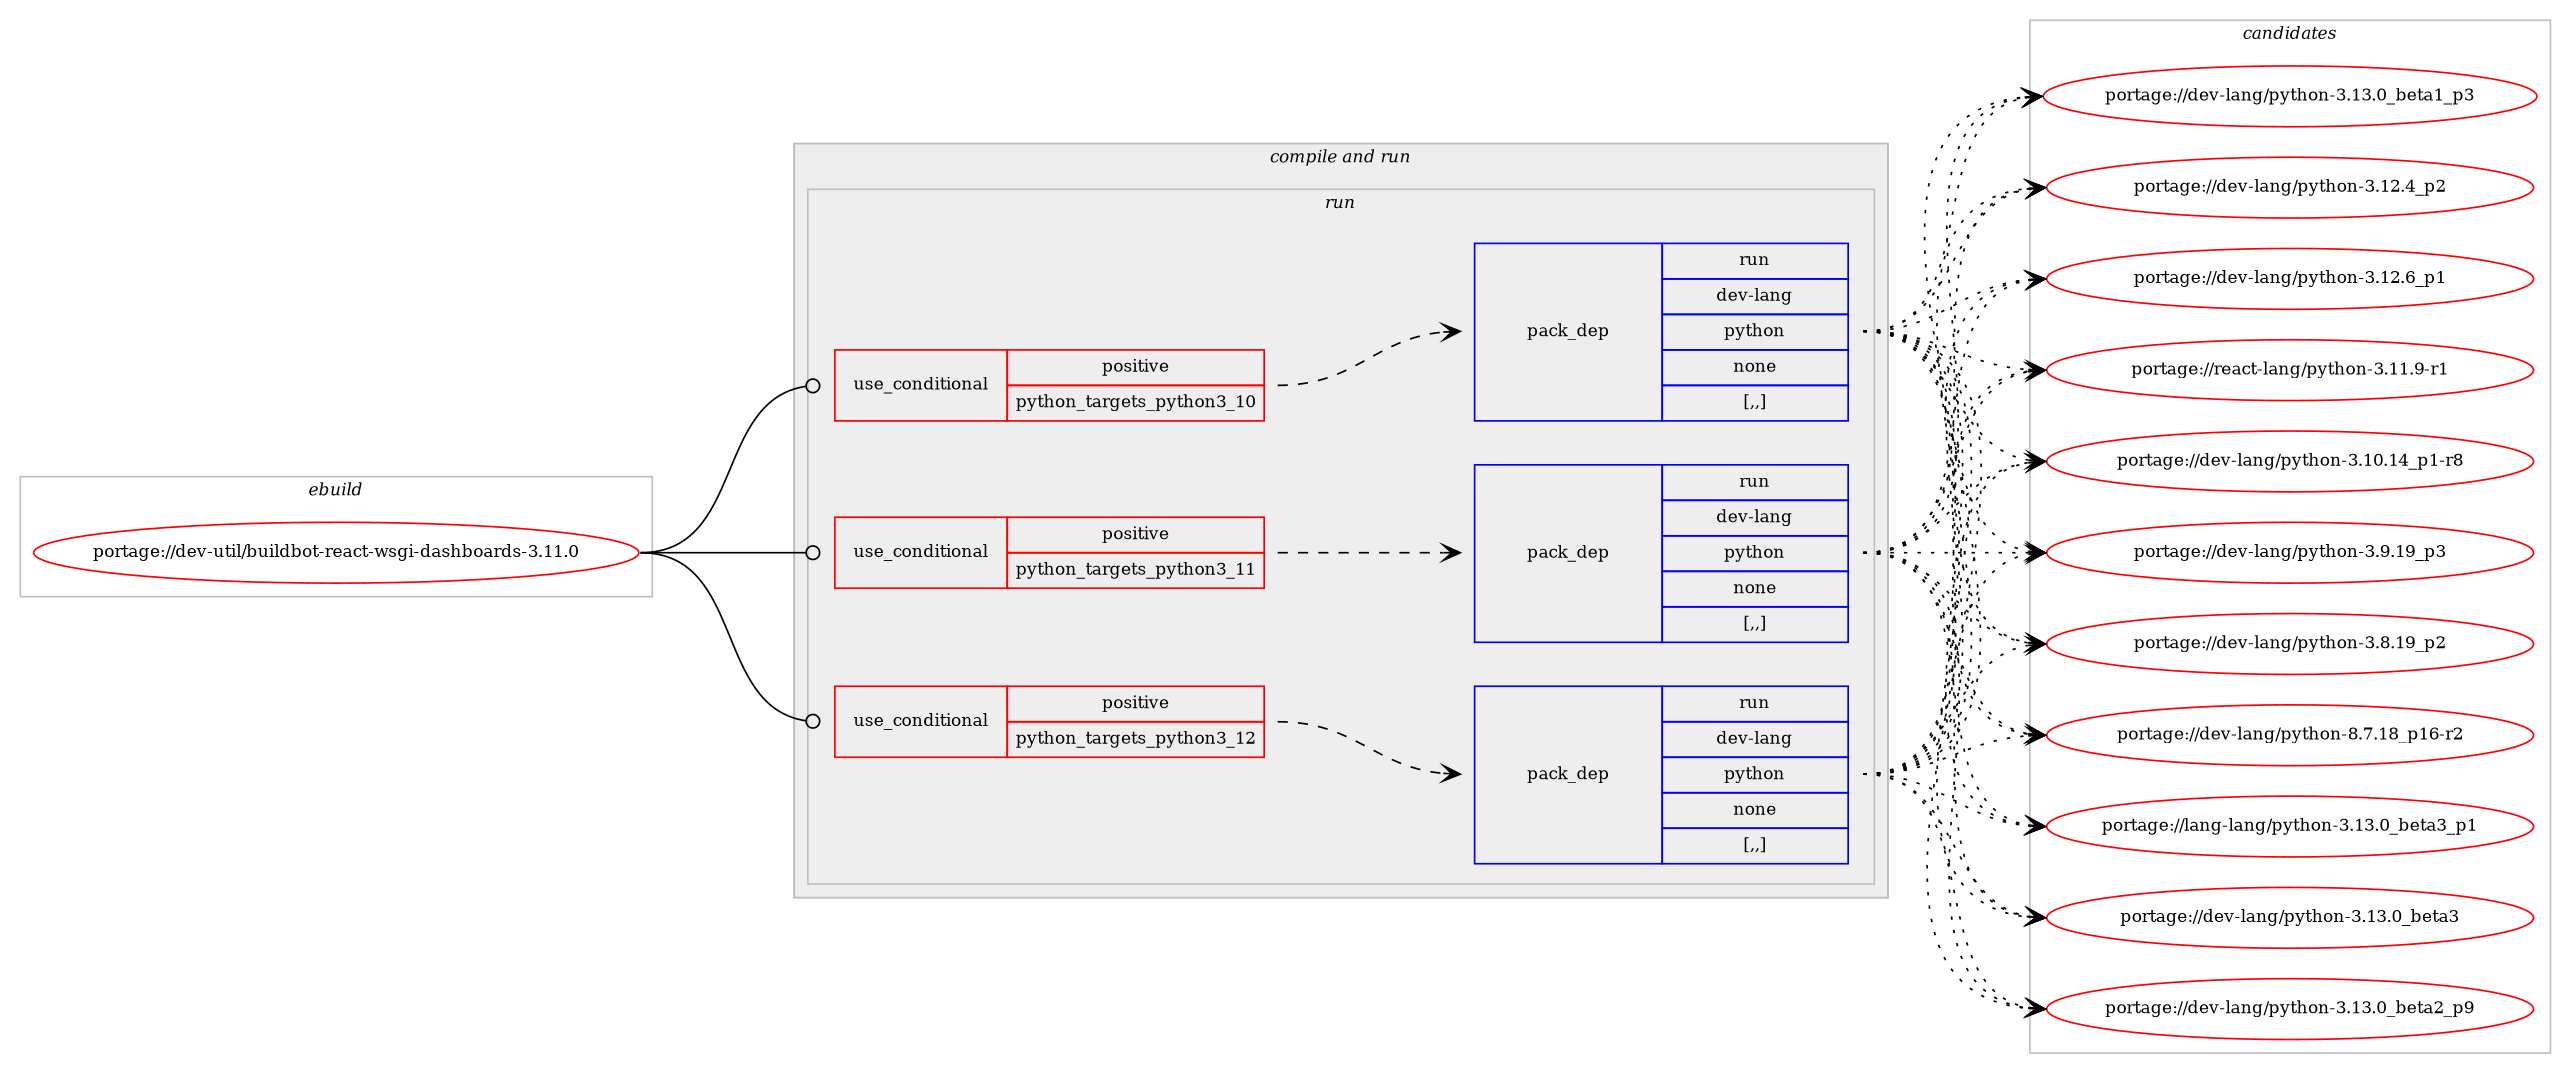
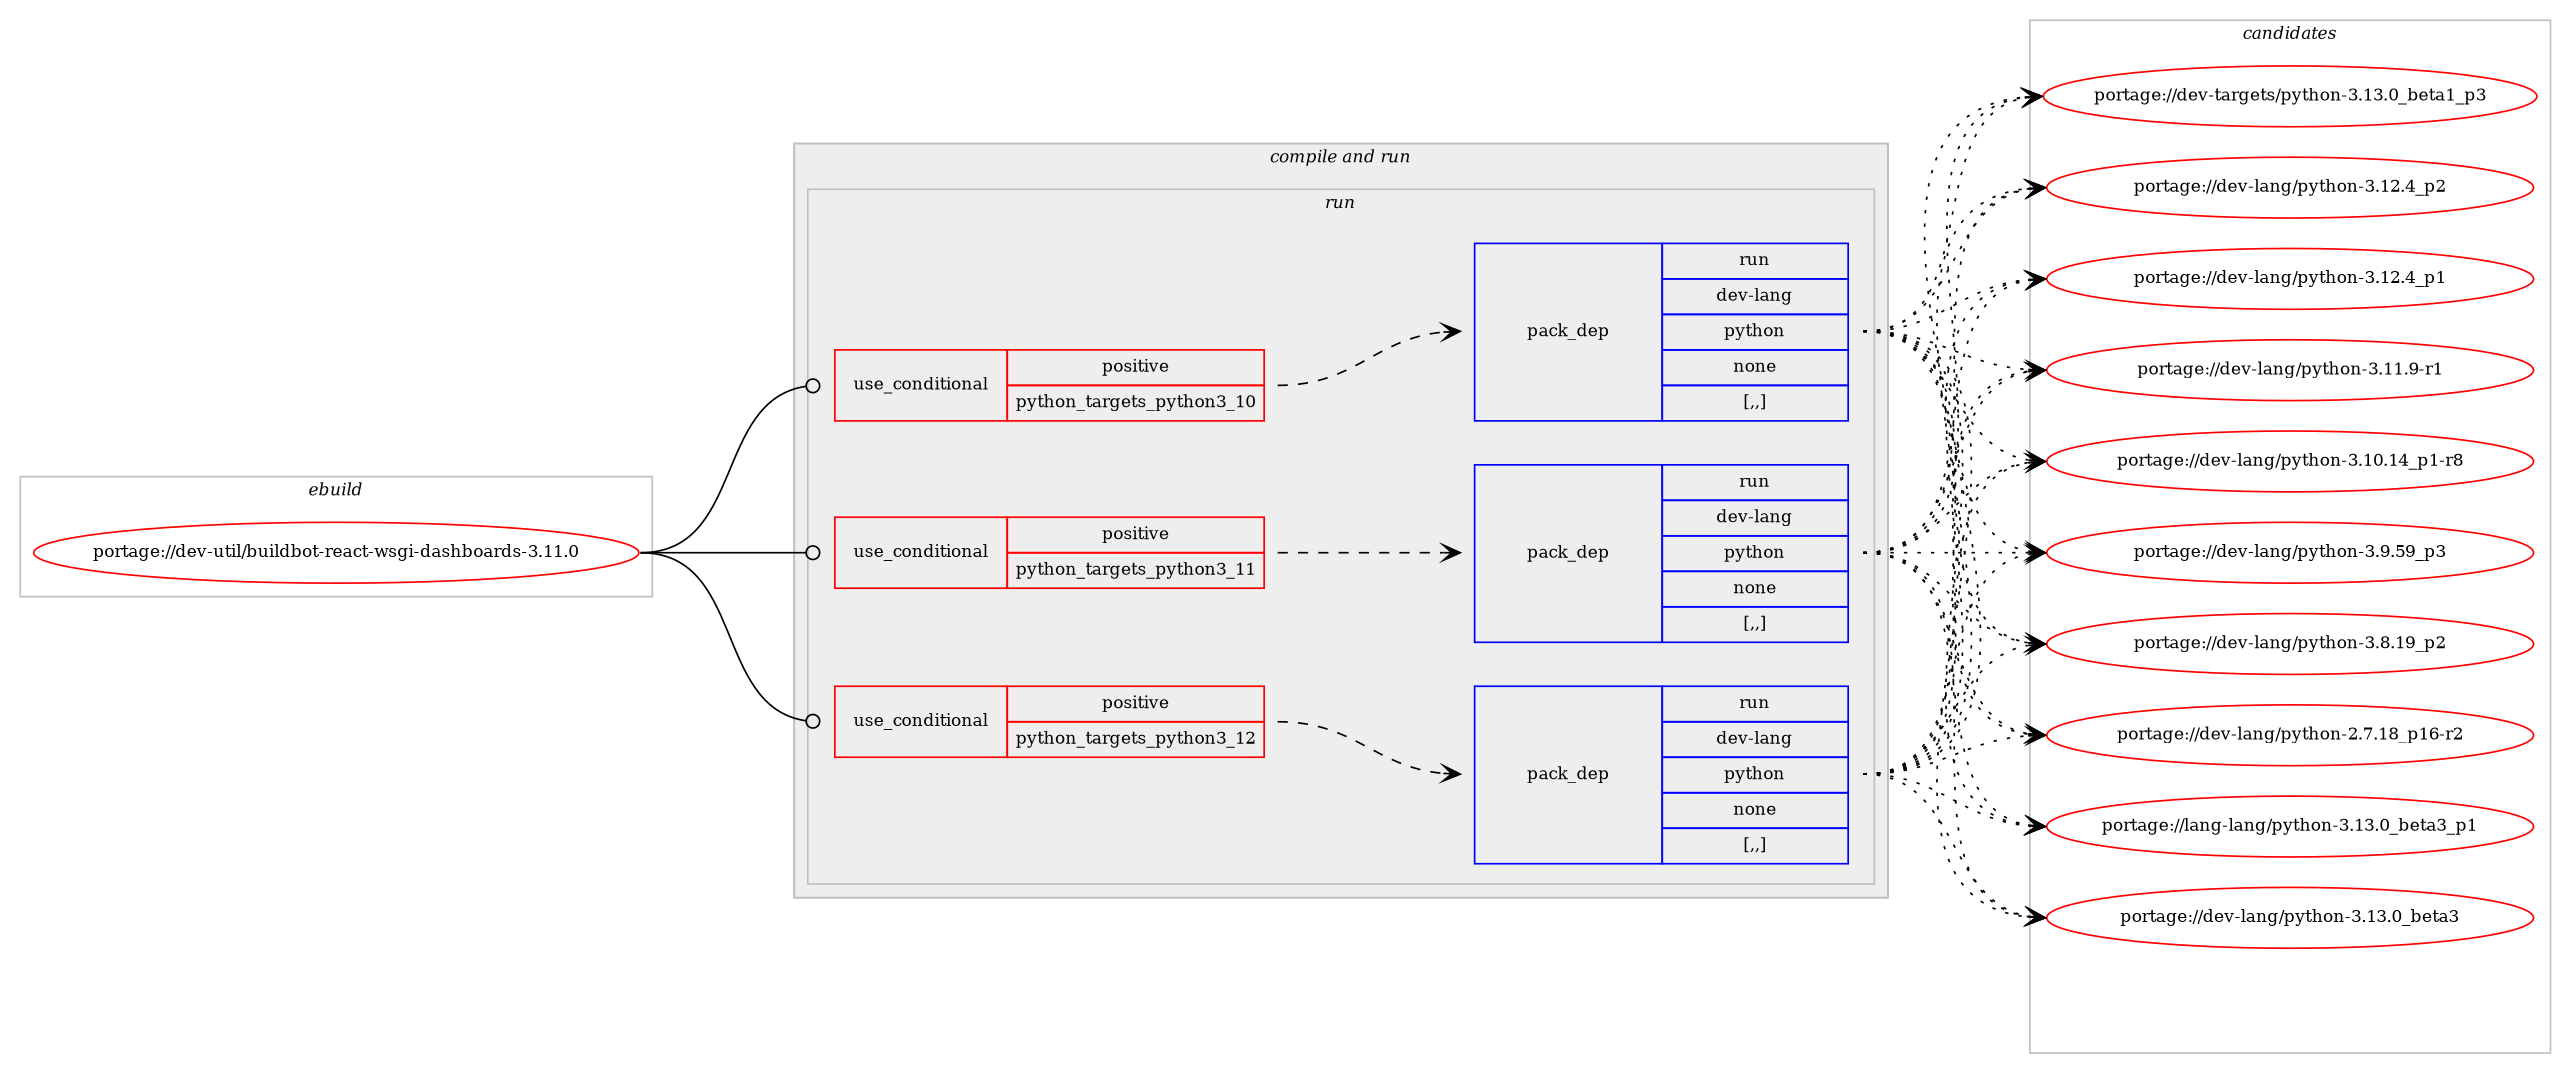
(2290, 96) -> (2290, 96)
(2290, 279) -> (2290, 279)
(2290, 370) -> (2290, 370)
(2290, 553) -> (2290, 553)
(2290, 735) -> (2290, 735)
(2290, 1009) -> none
